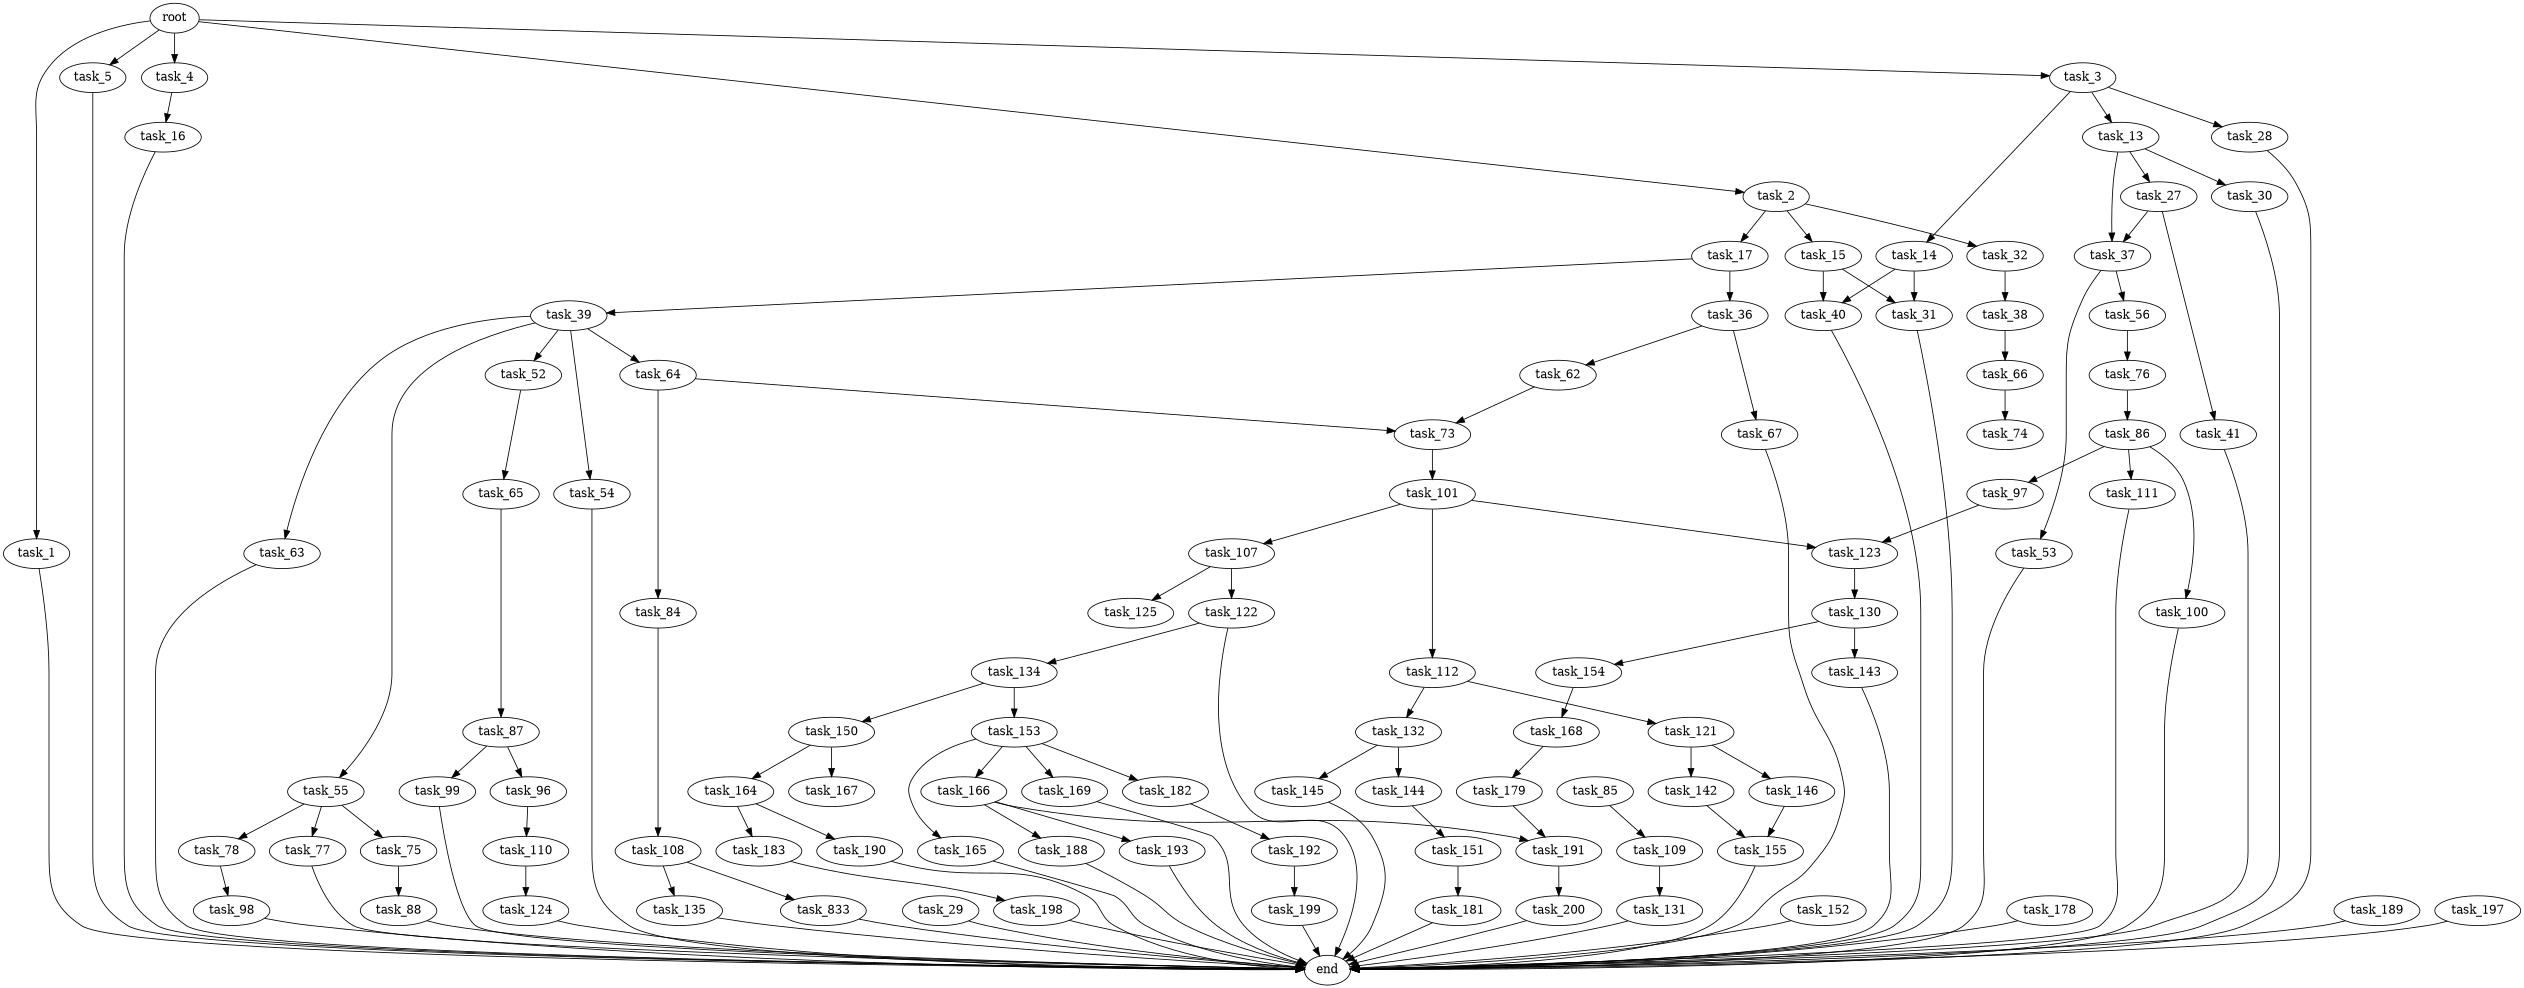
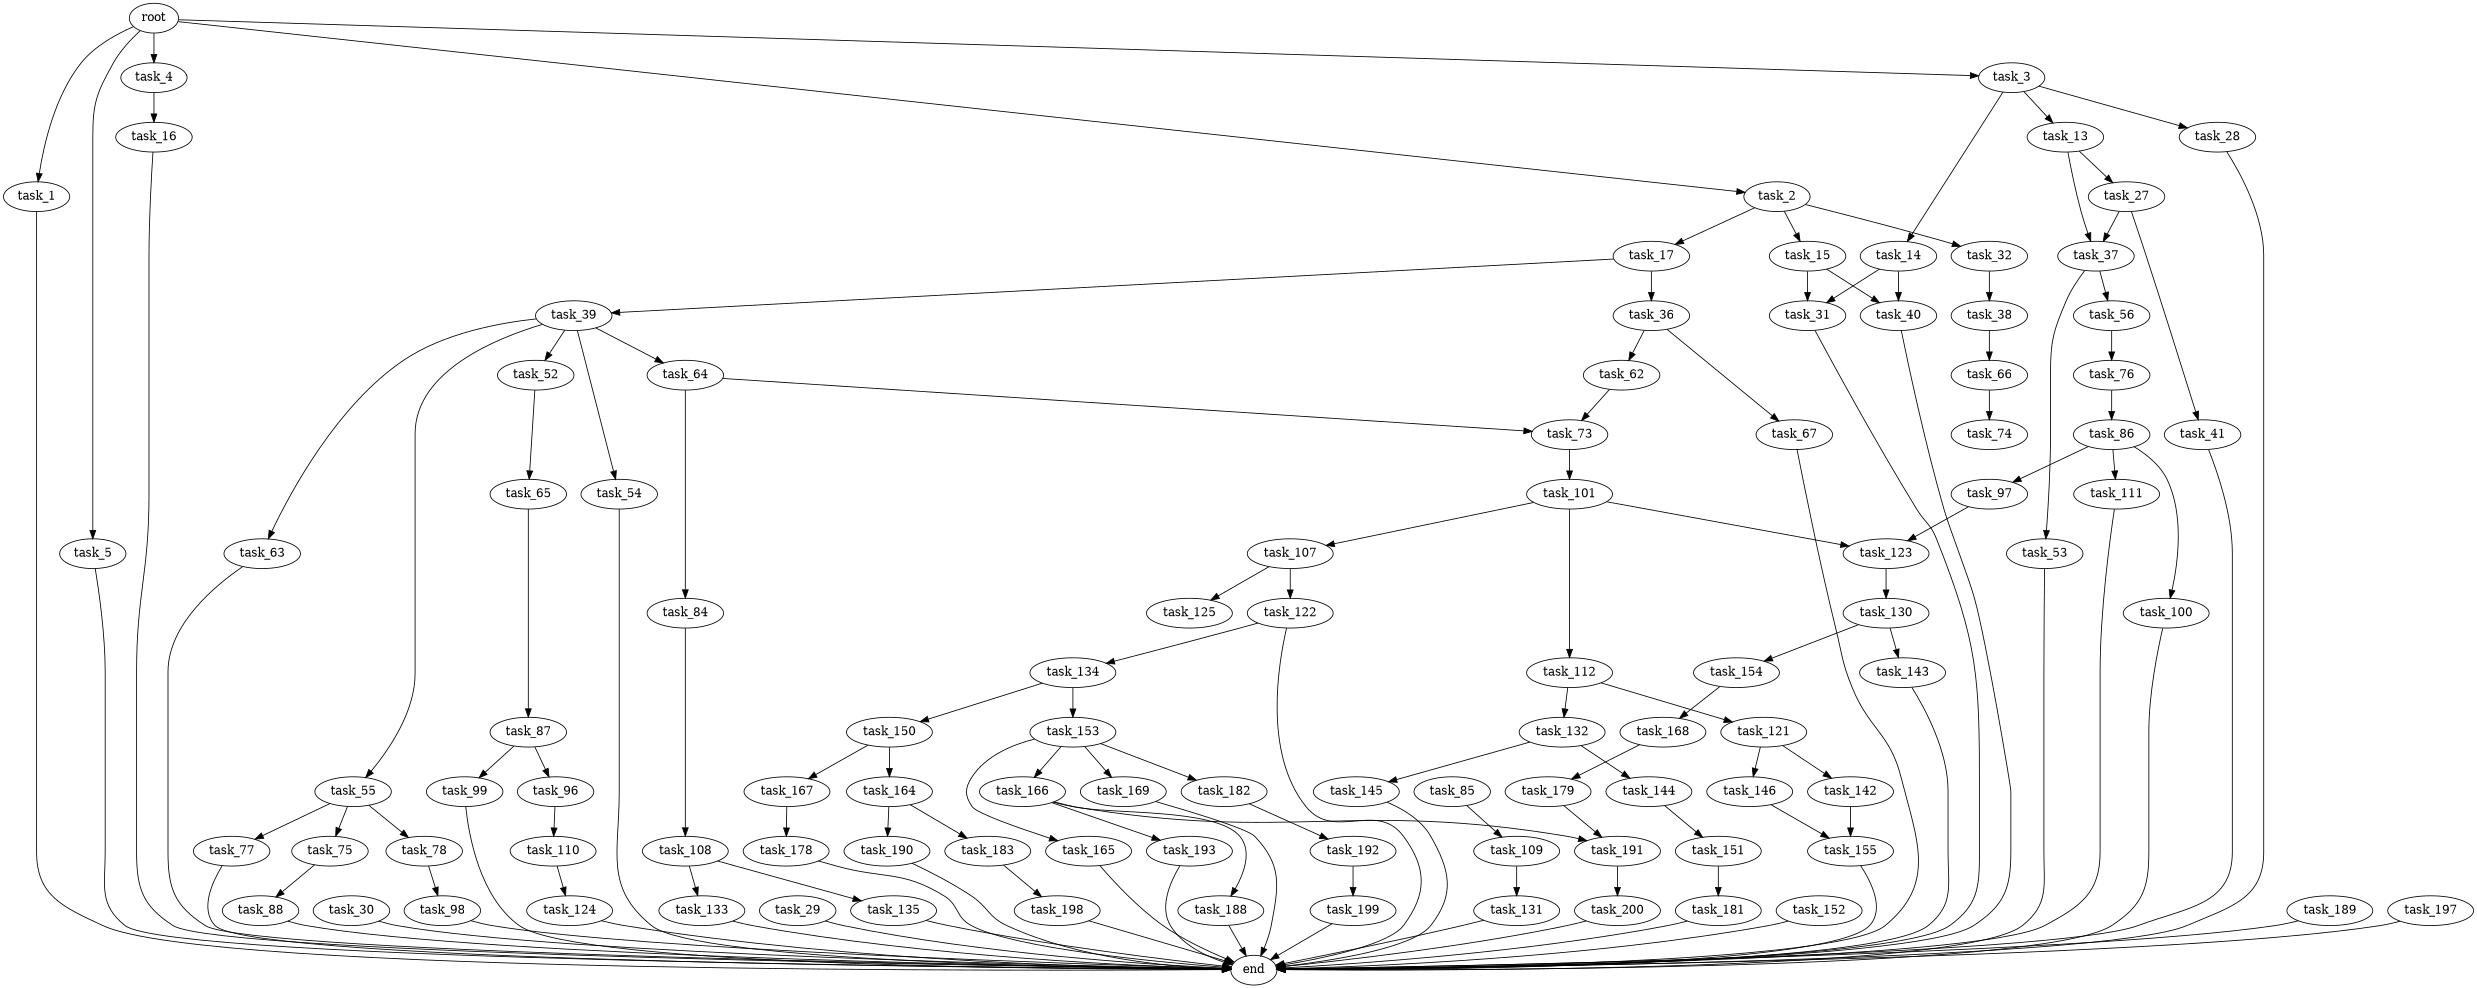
(2181, 165) -> none
none -> (787, 817)
(823, 911) -> (702, 911)
